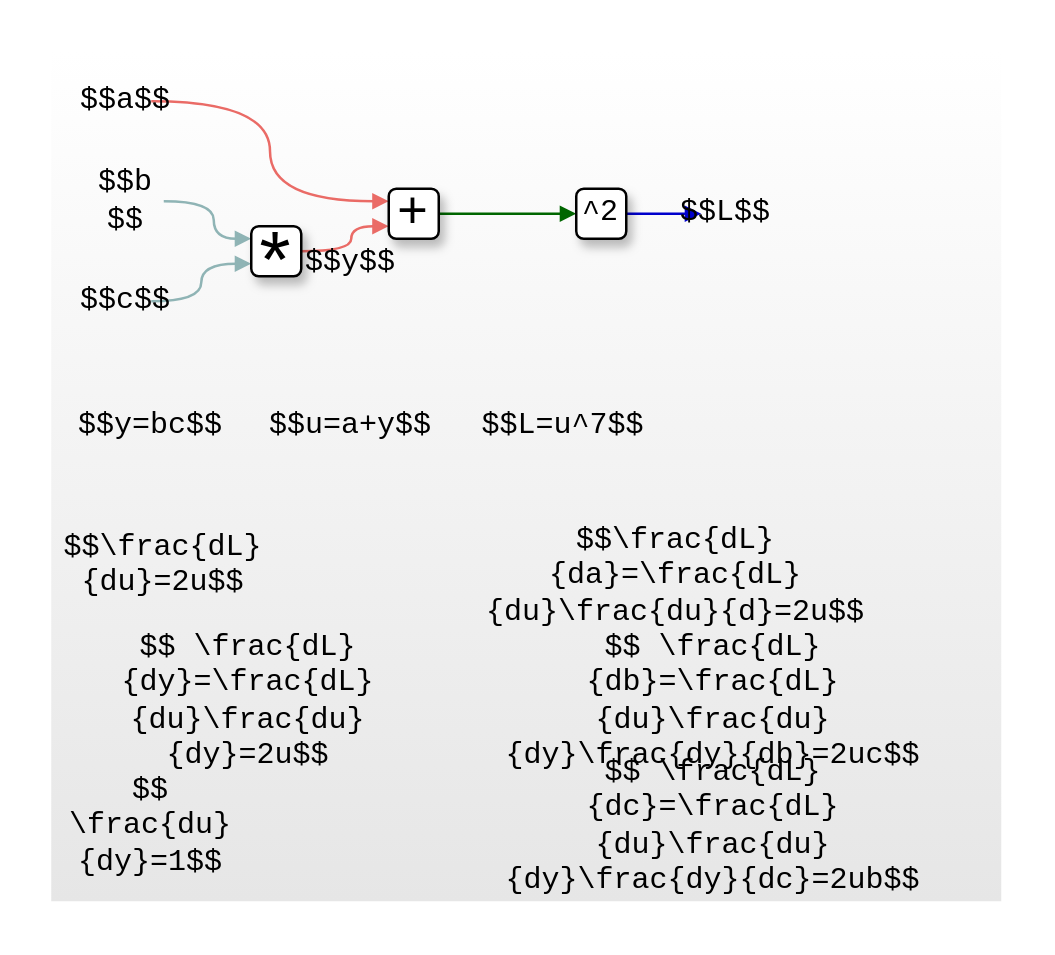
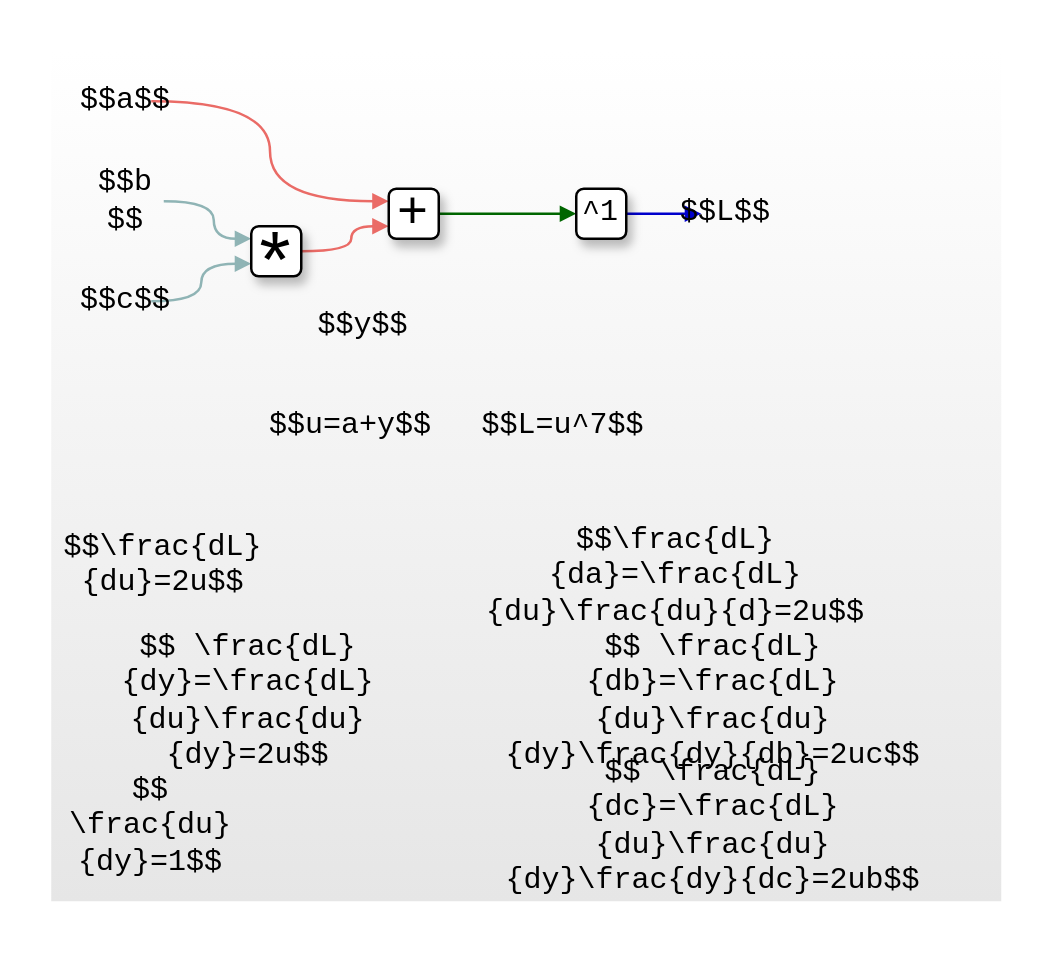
(601, 214) -> (601, 214)
(351, 264) -> (364, 326)
(151, 426) -> none
